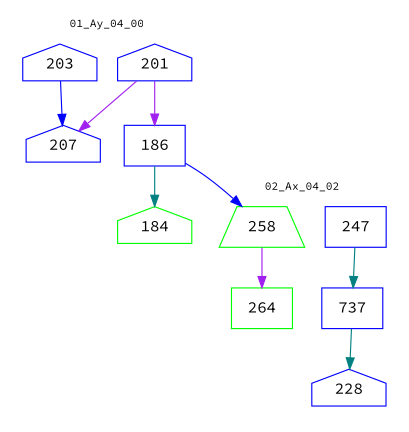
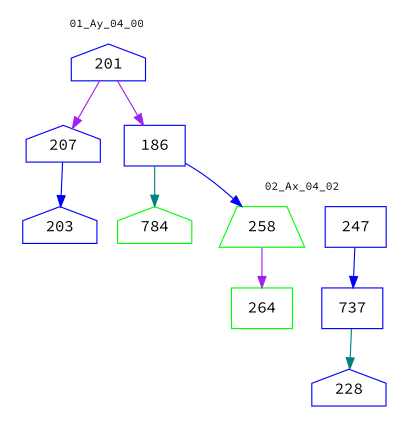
(61, 98) -> (62, 179)
(155, 227) -> (155, 227)
(354, 262) -> (354, 262)
